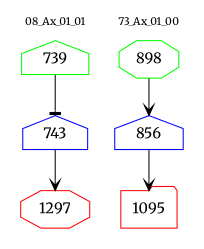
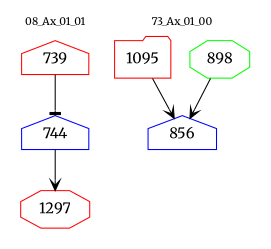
(55, 59) -> (55, 59)
(55, 134) -> (55, 134)
(149, 165) -> (161, 94)
